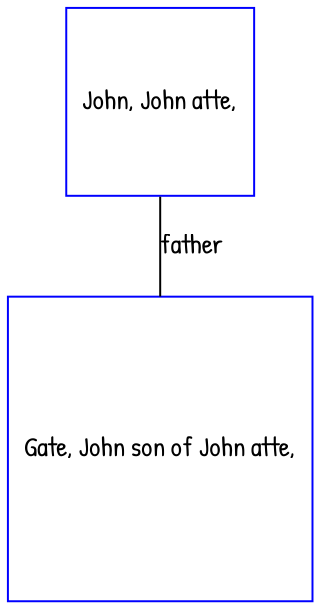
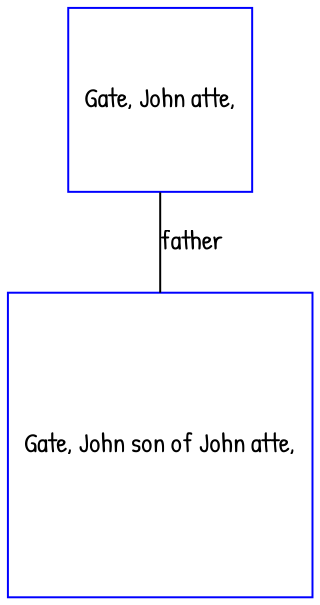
(160, 102) -> (160, 100)
